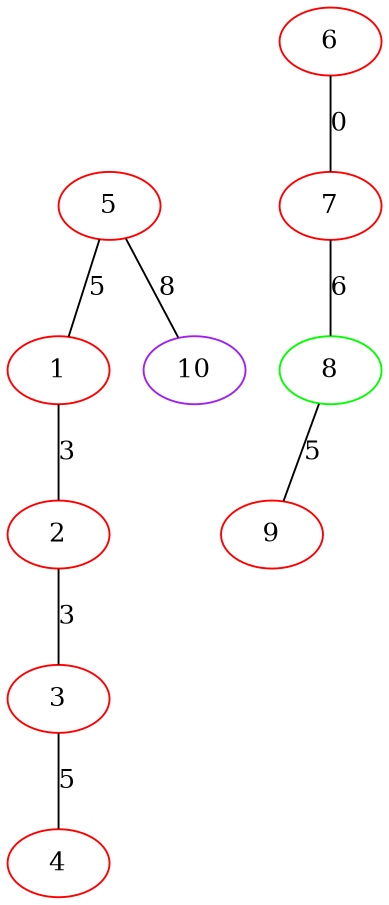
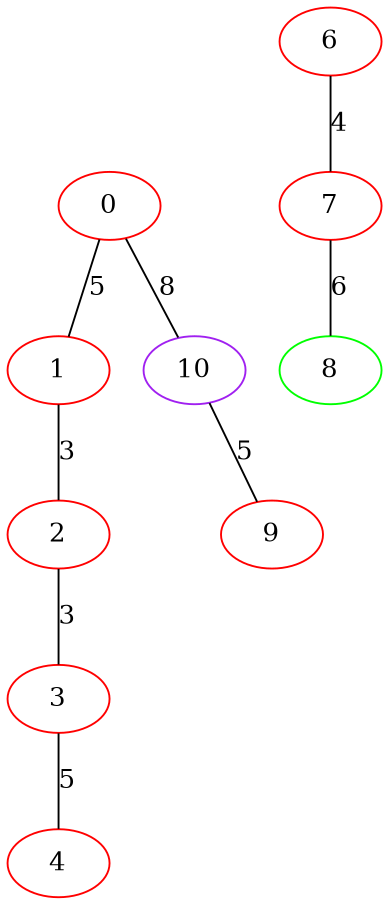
(340, 124) -> (340, 124)
(110, 206) -> (110, 206)
(301, 452) -> (233, 452)
